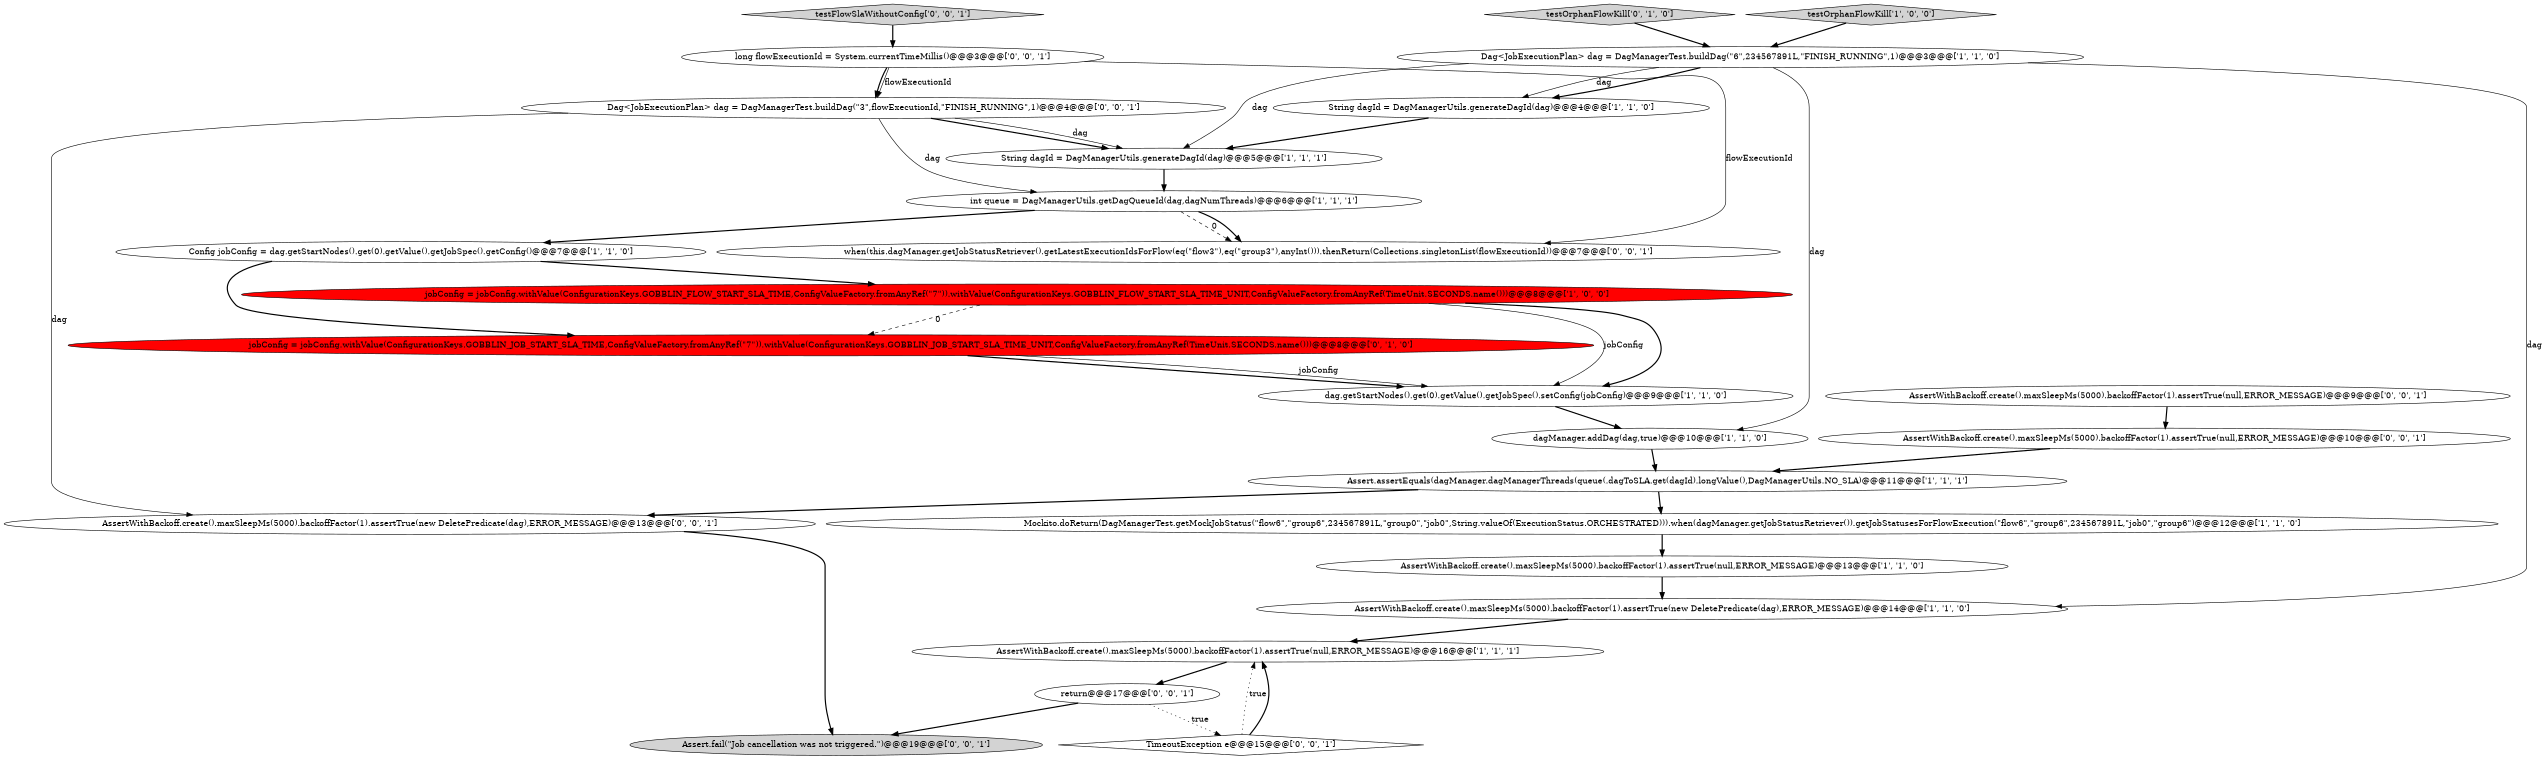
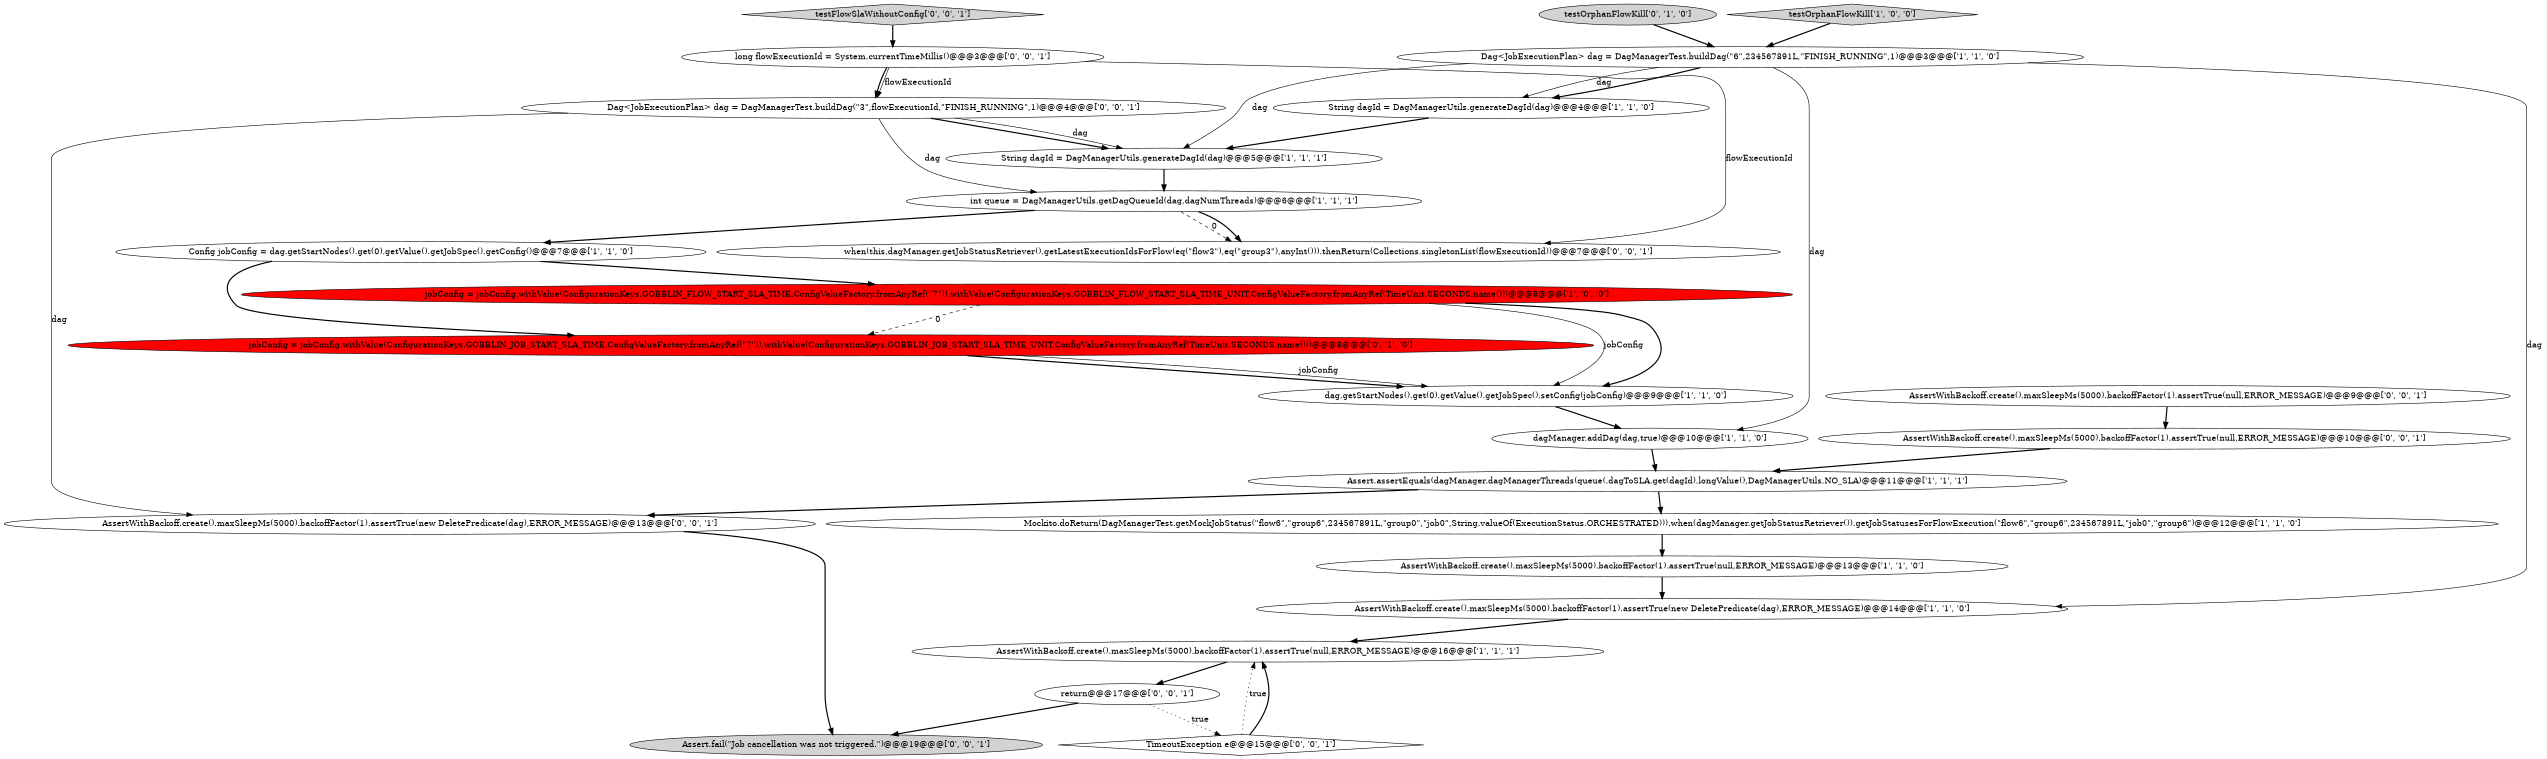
(1610, 15) -> (1628, 15)
